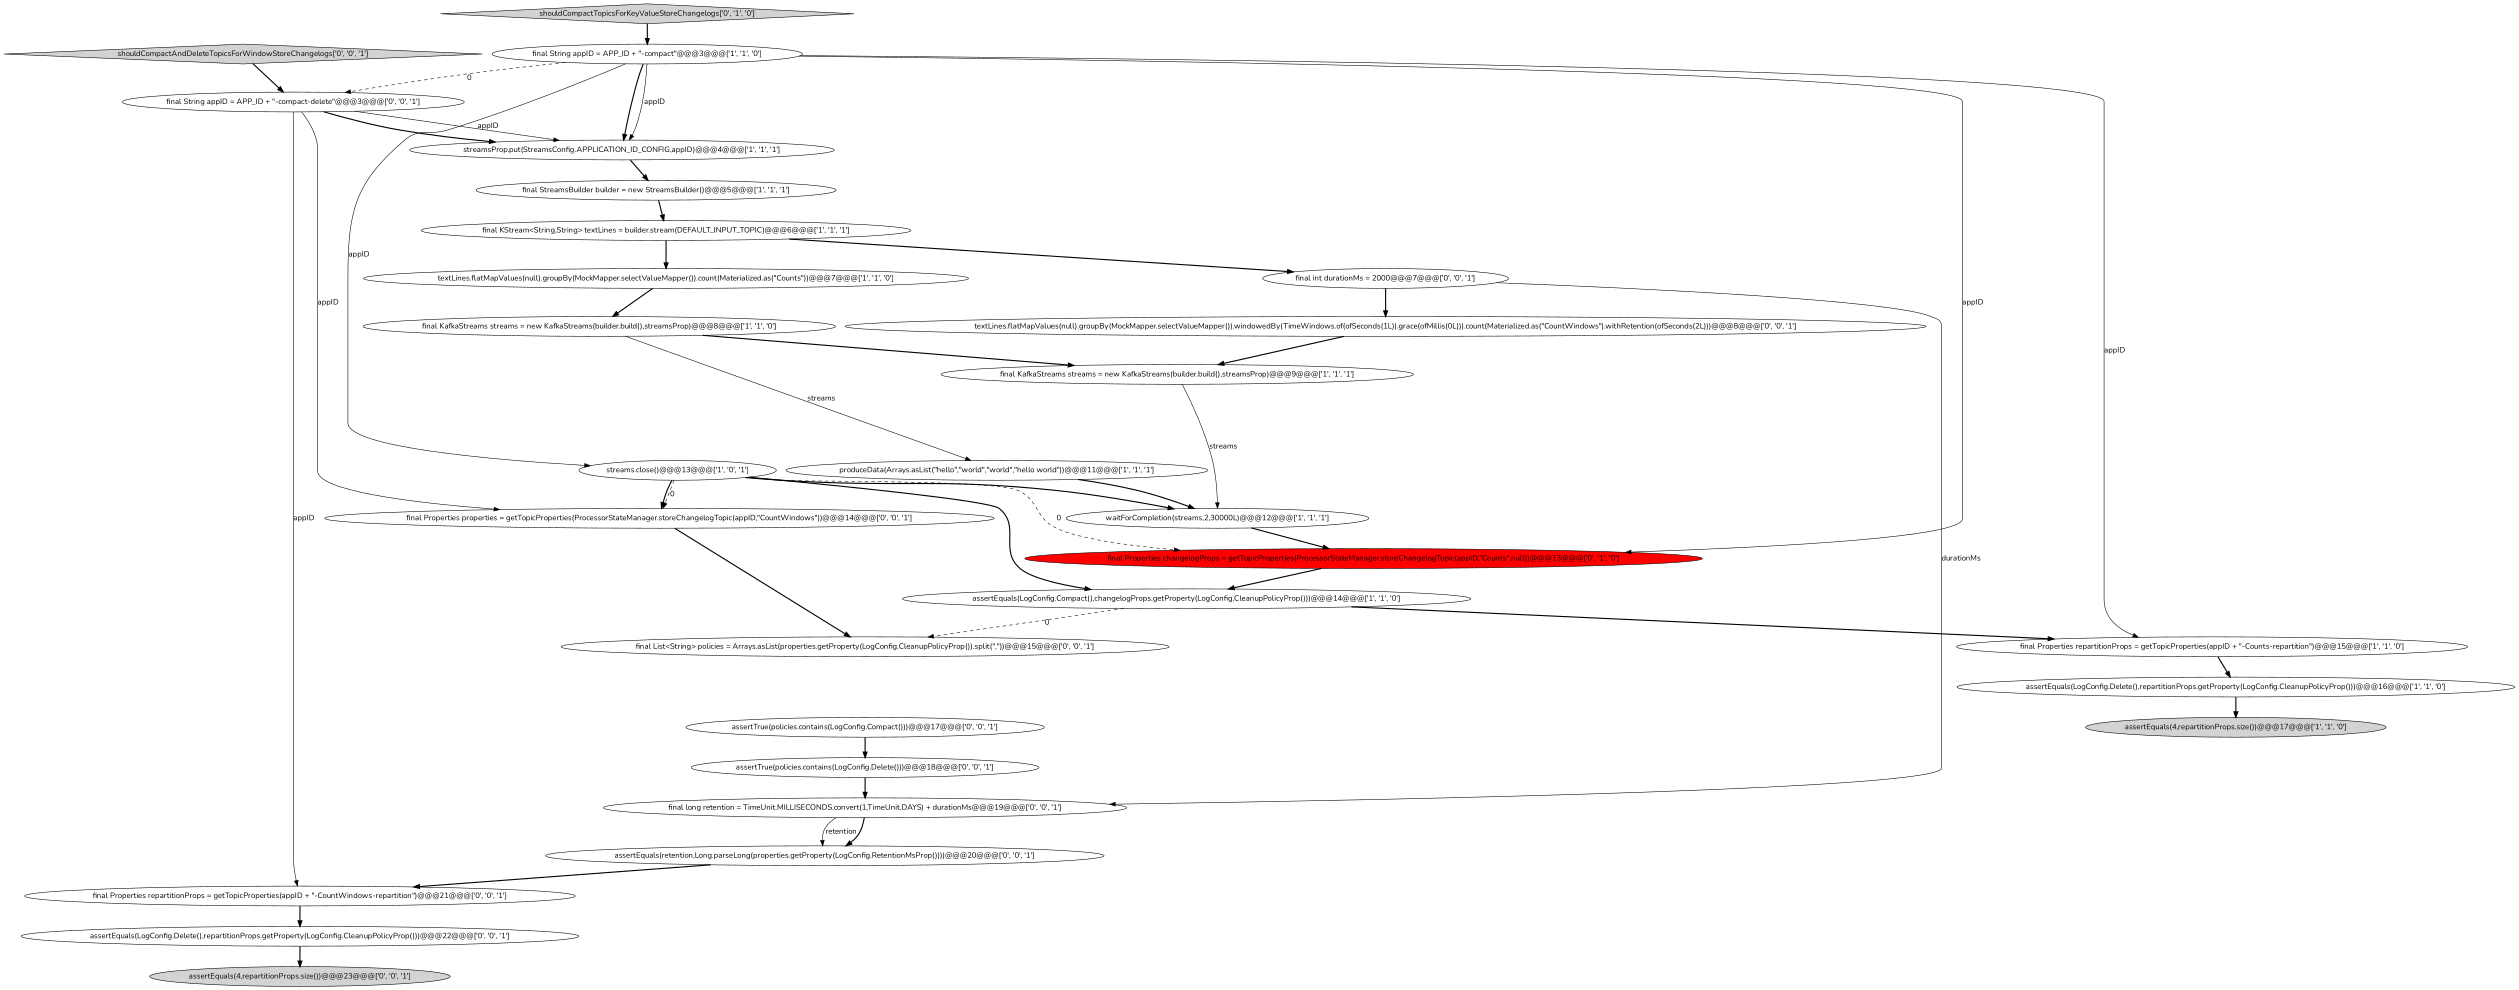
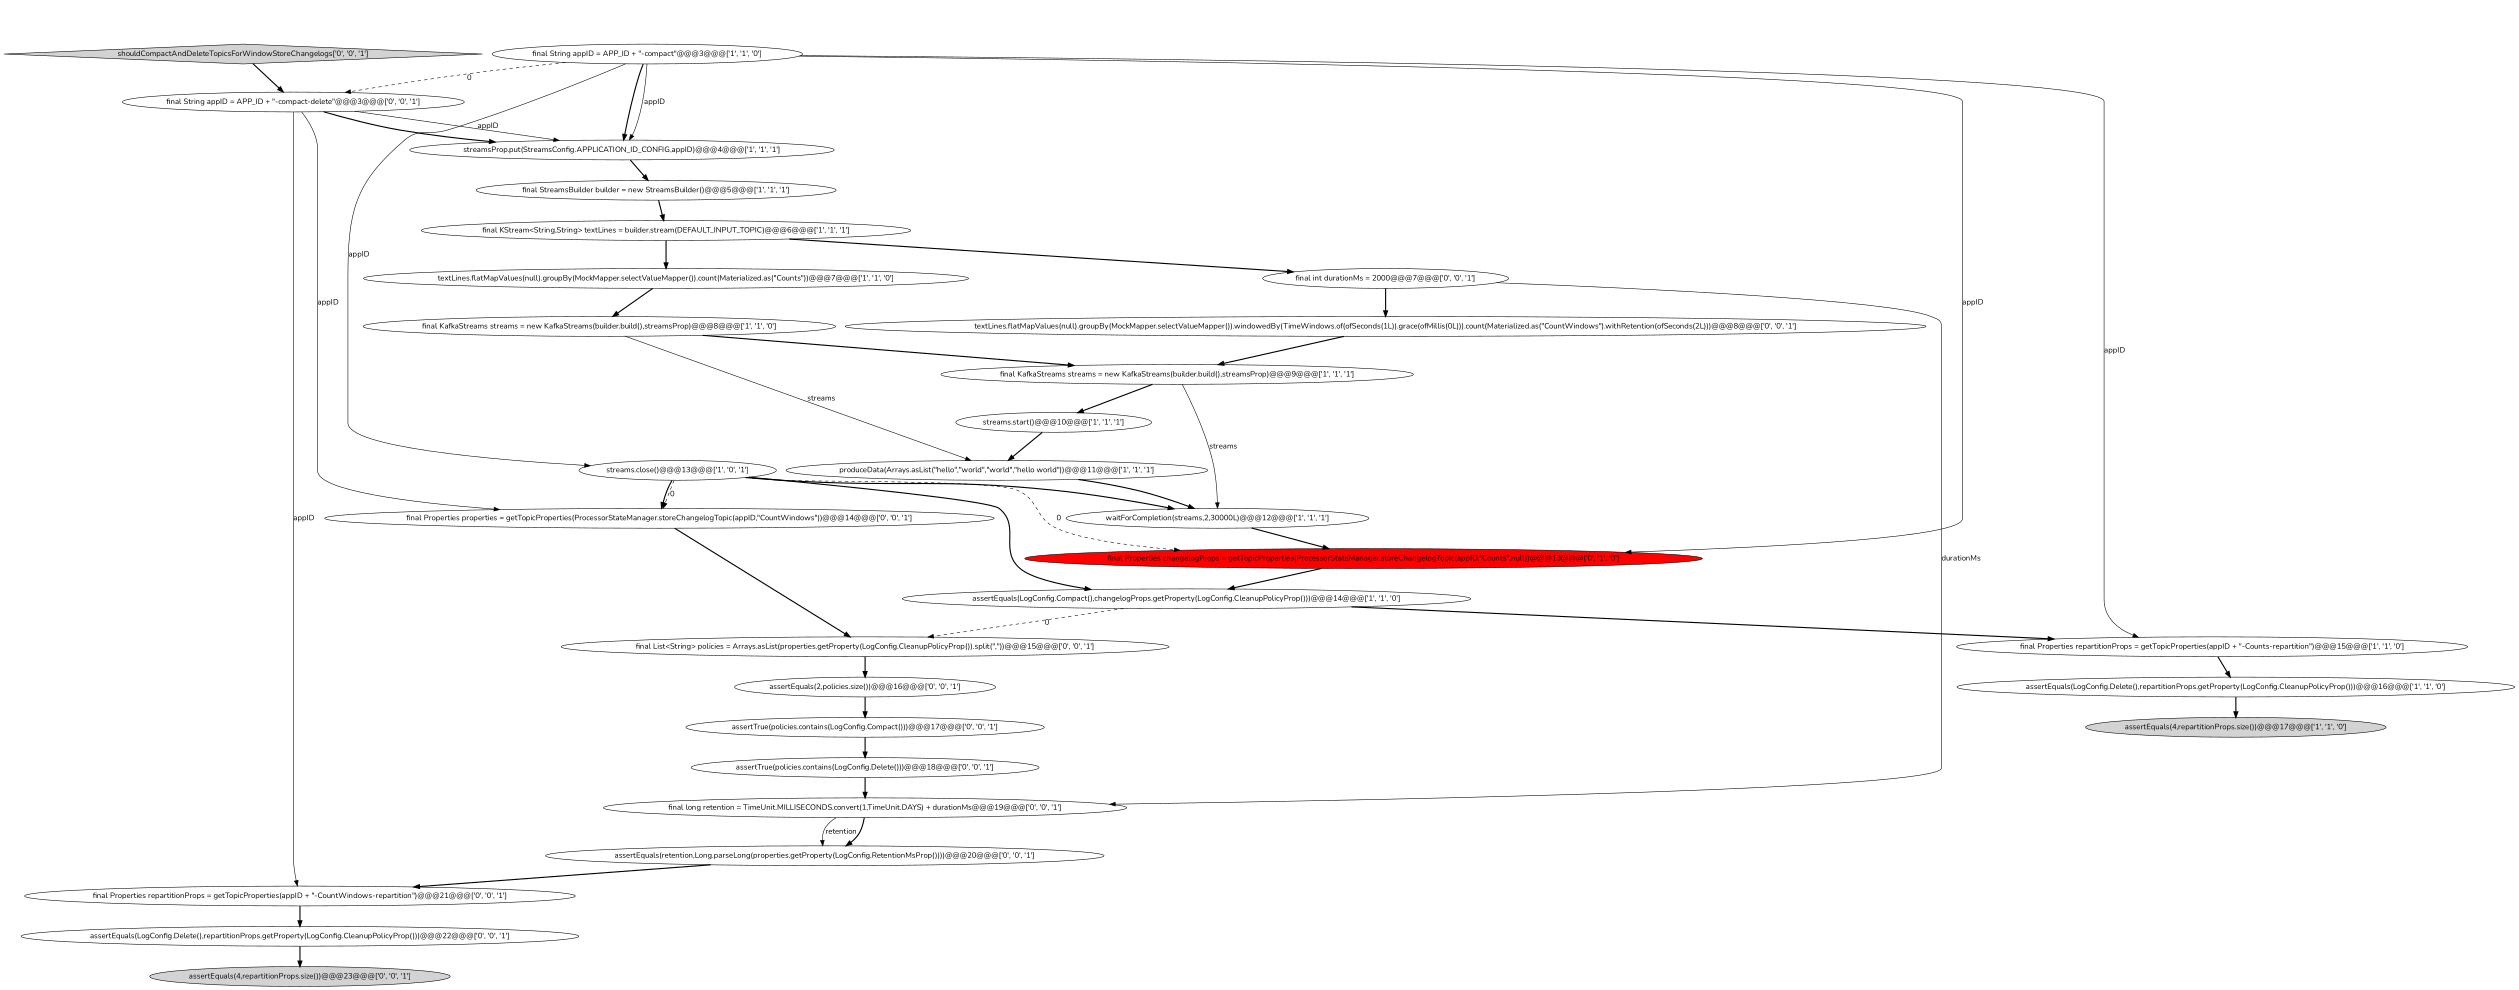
(647, 14) -> none
none -> (1054, 422)
none -> (865, 687)
